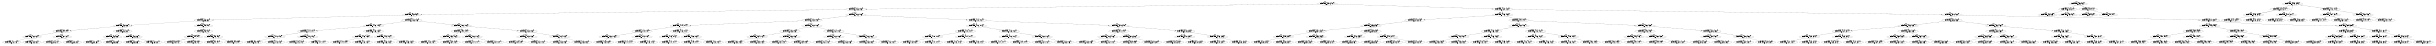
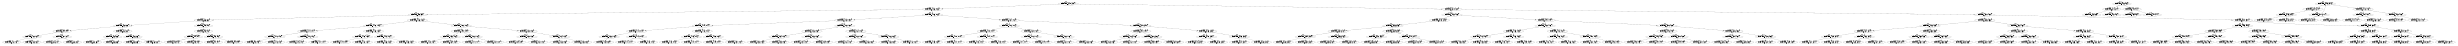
none -> (669, 42)
